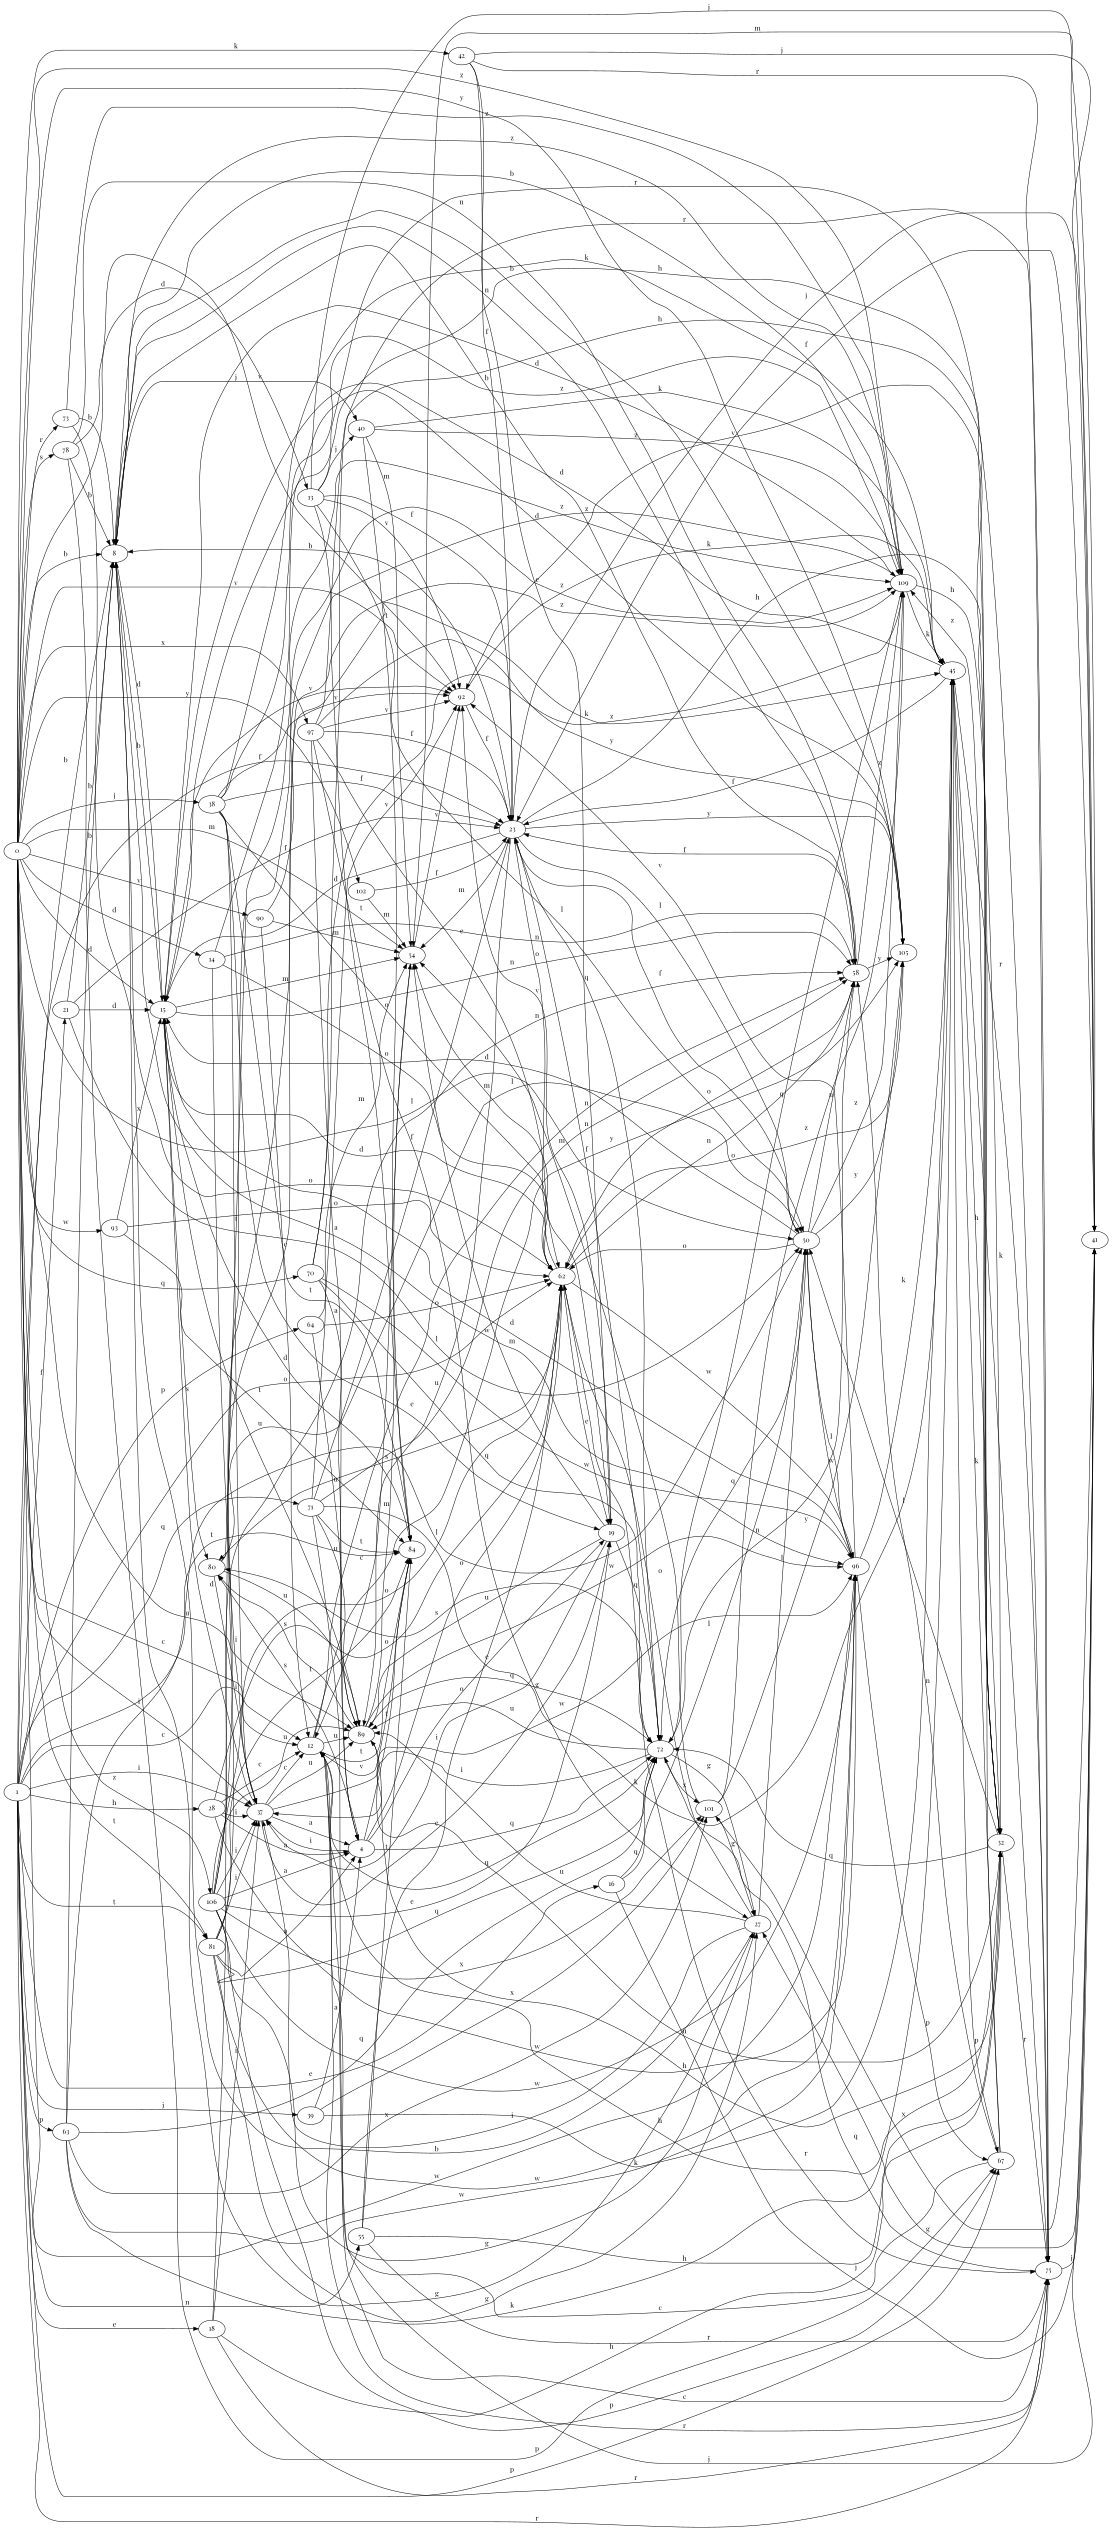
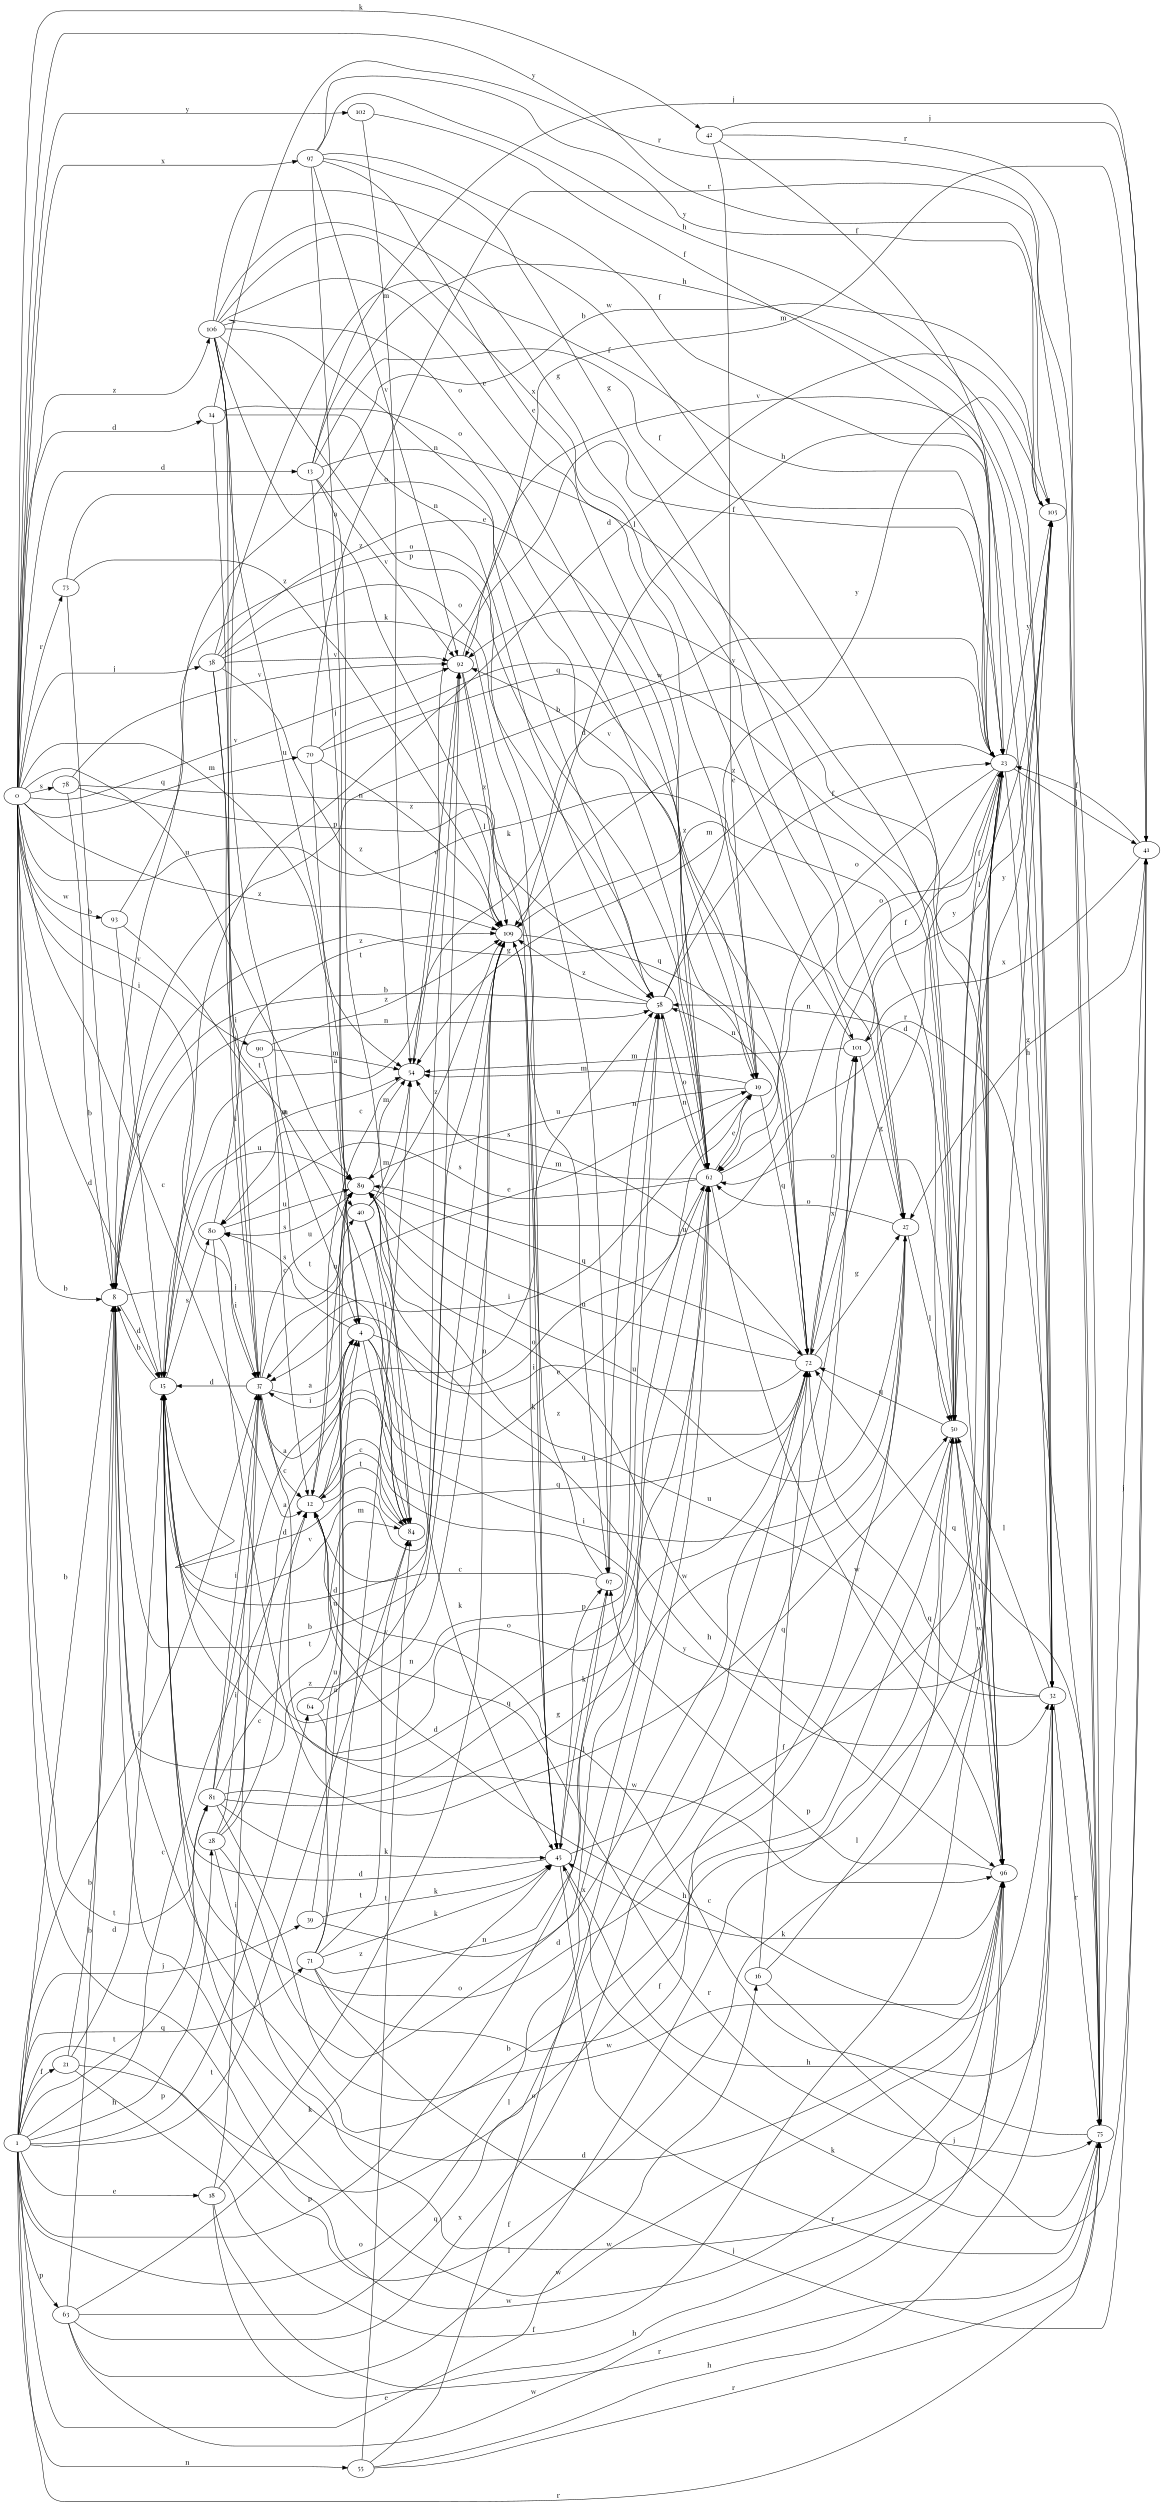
none -> (484, 796)
(587, 978) -> (906, 1029)
(361, 1767) -> (361, 1450)
